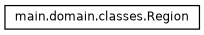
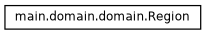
(102, 17) -> (103, 17)
